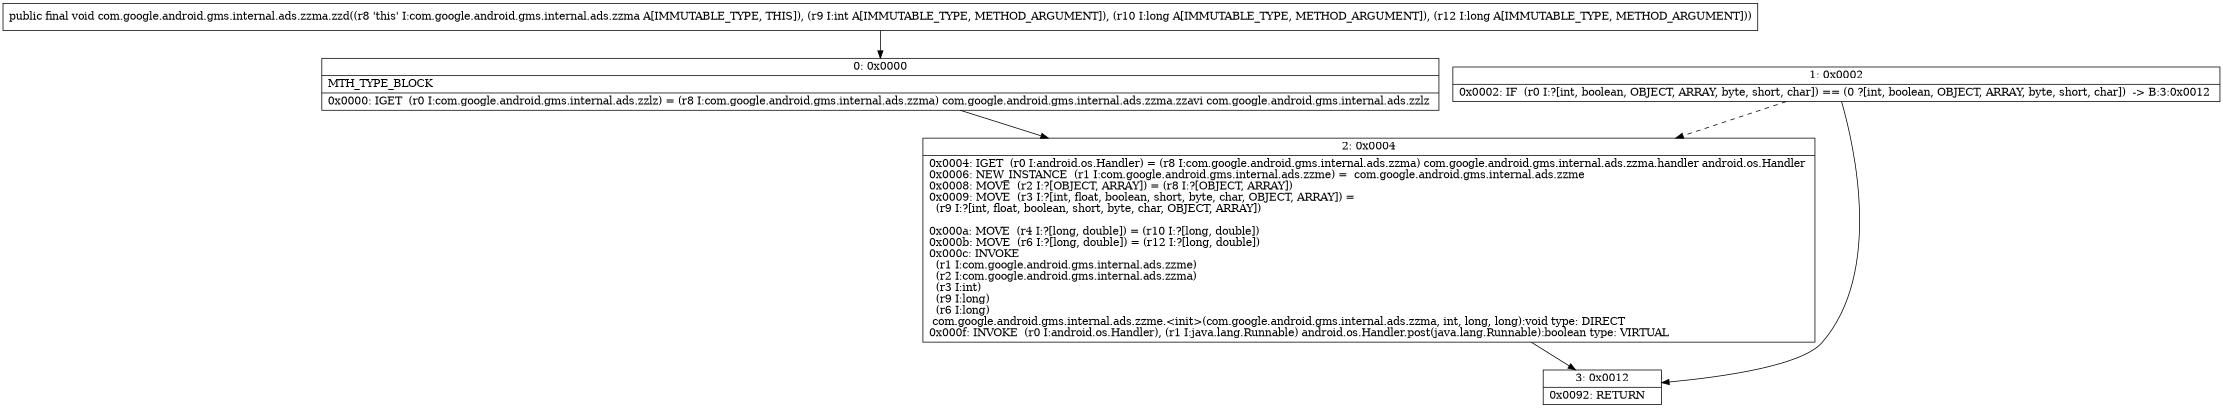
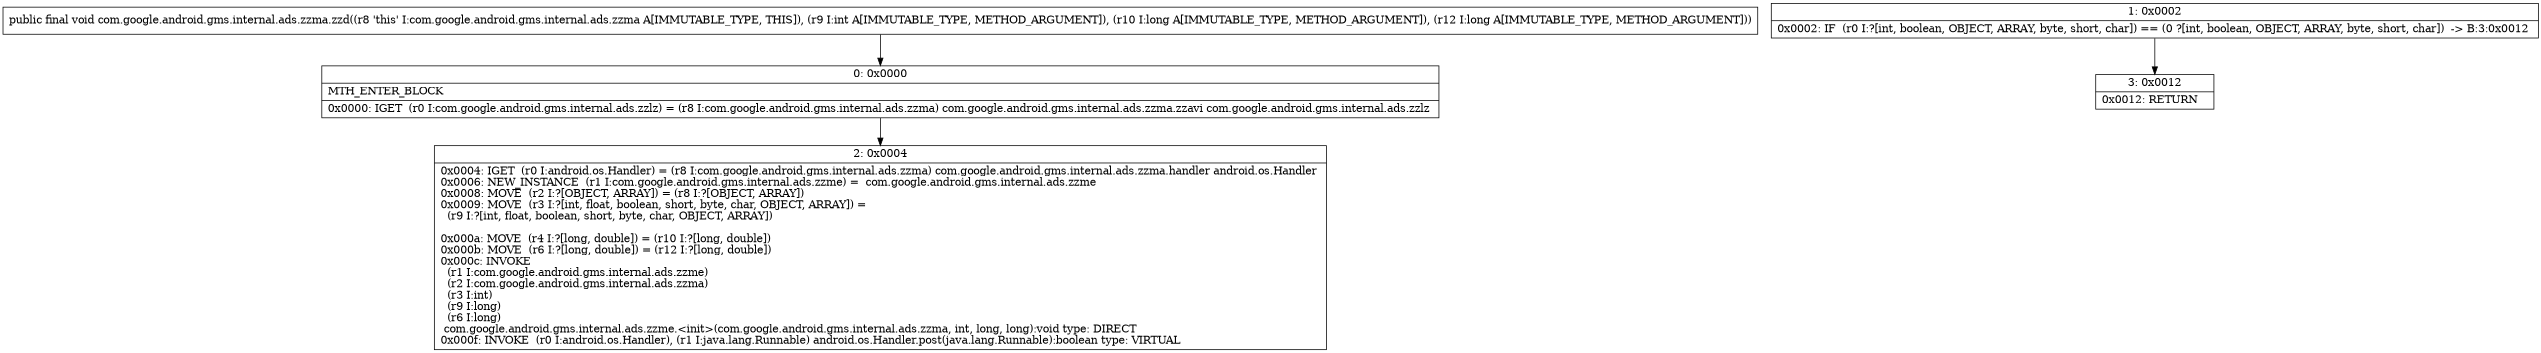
(380, 84) -> (386, 91)
(1735, 119) -> none
(1550, 354) -> none
(1602, 396) -> (2155, 100)
